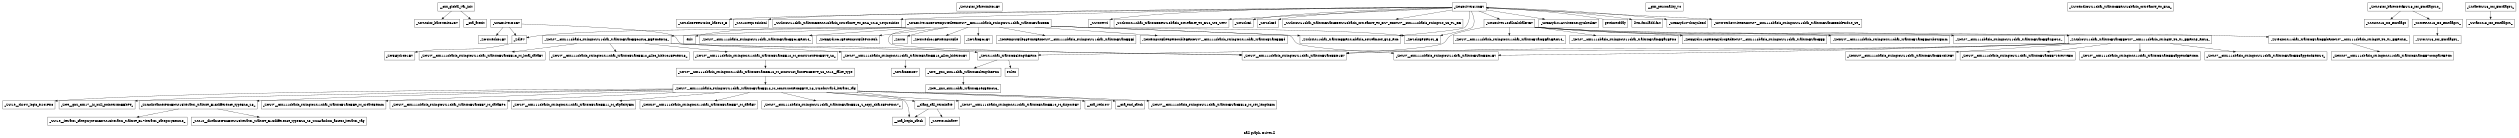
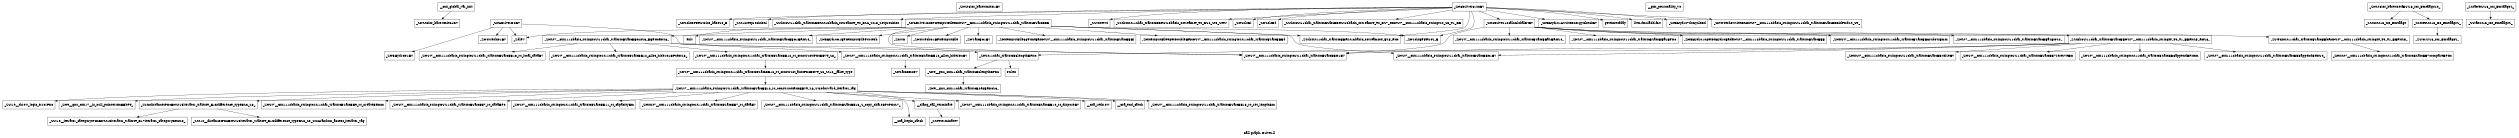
(2121, 7) -> none
(1558, 13) -> (1552, 13)
(475, 23) -> none
(465, 49) -> (454, 39)
(923, 112) -> none
